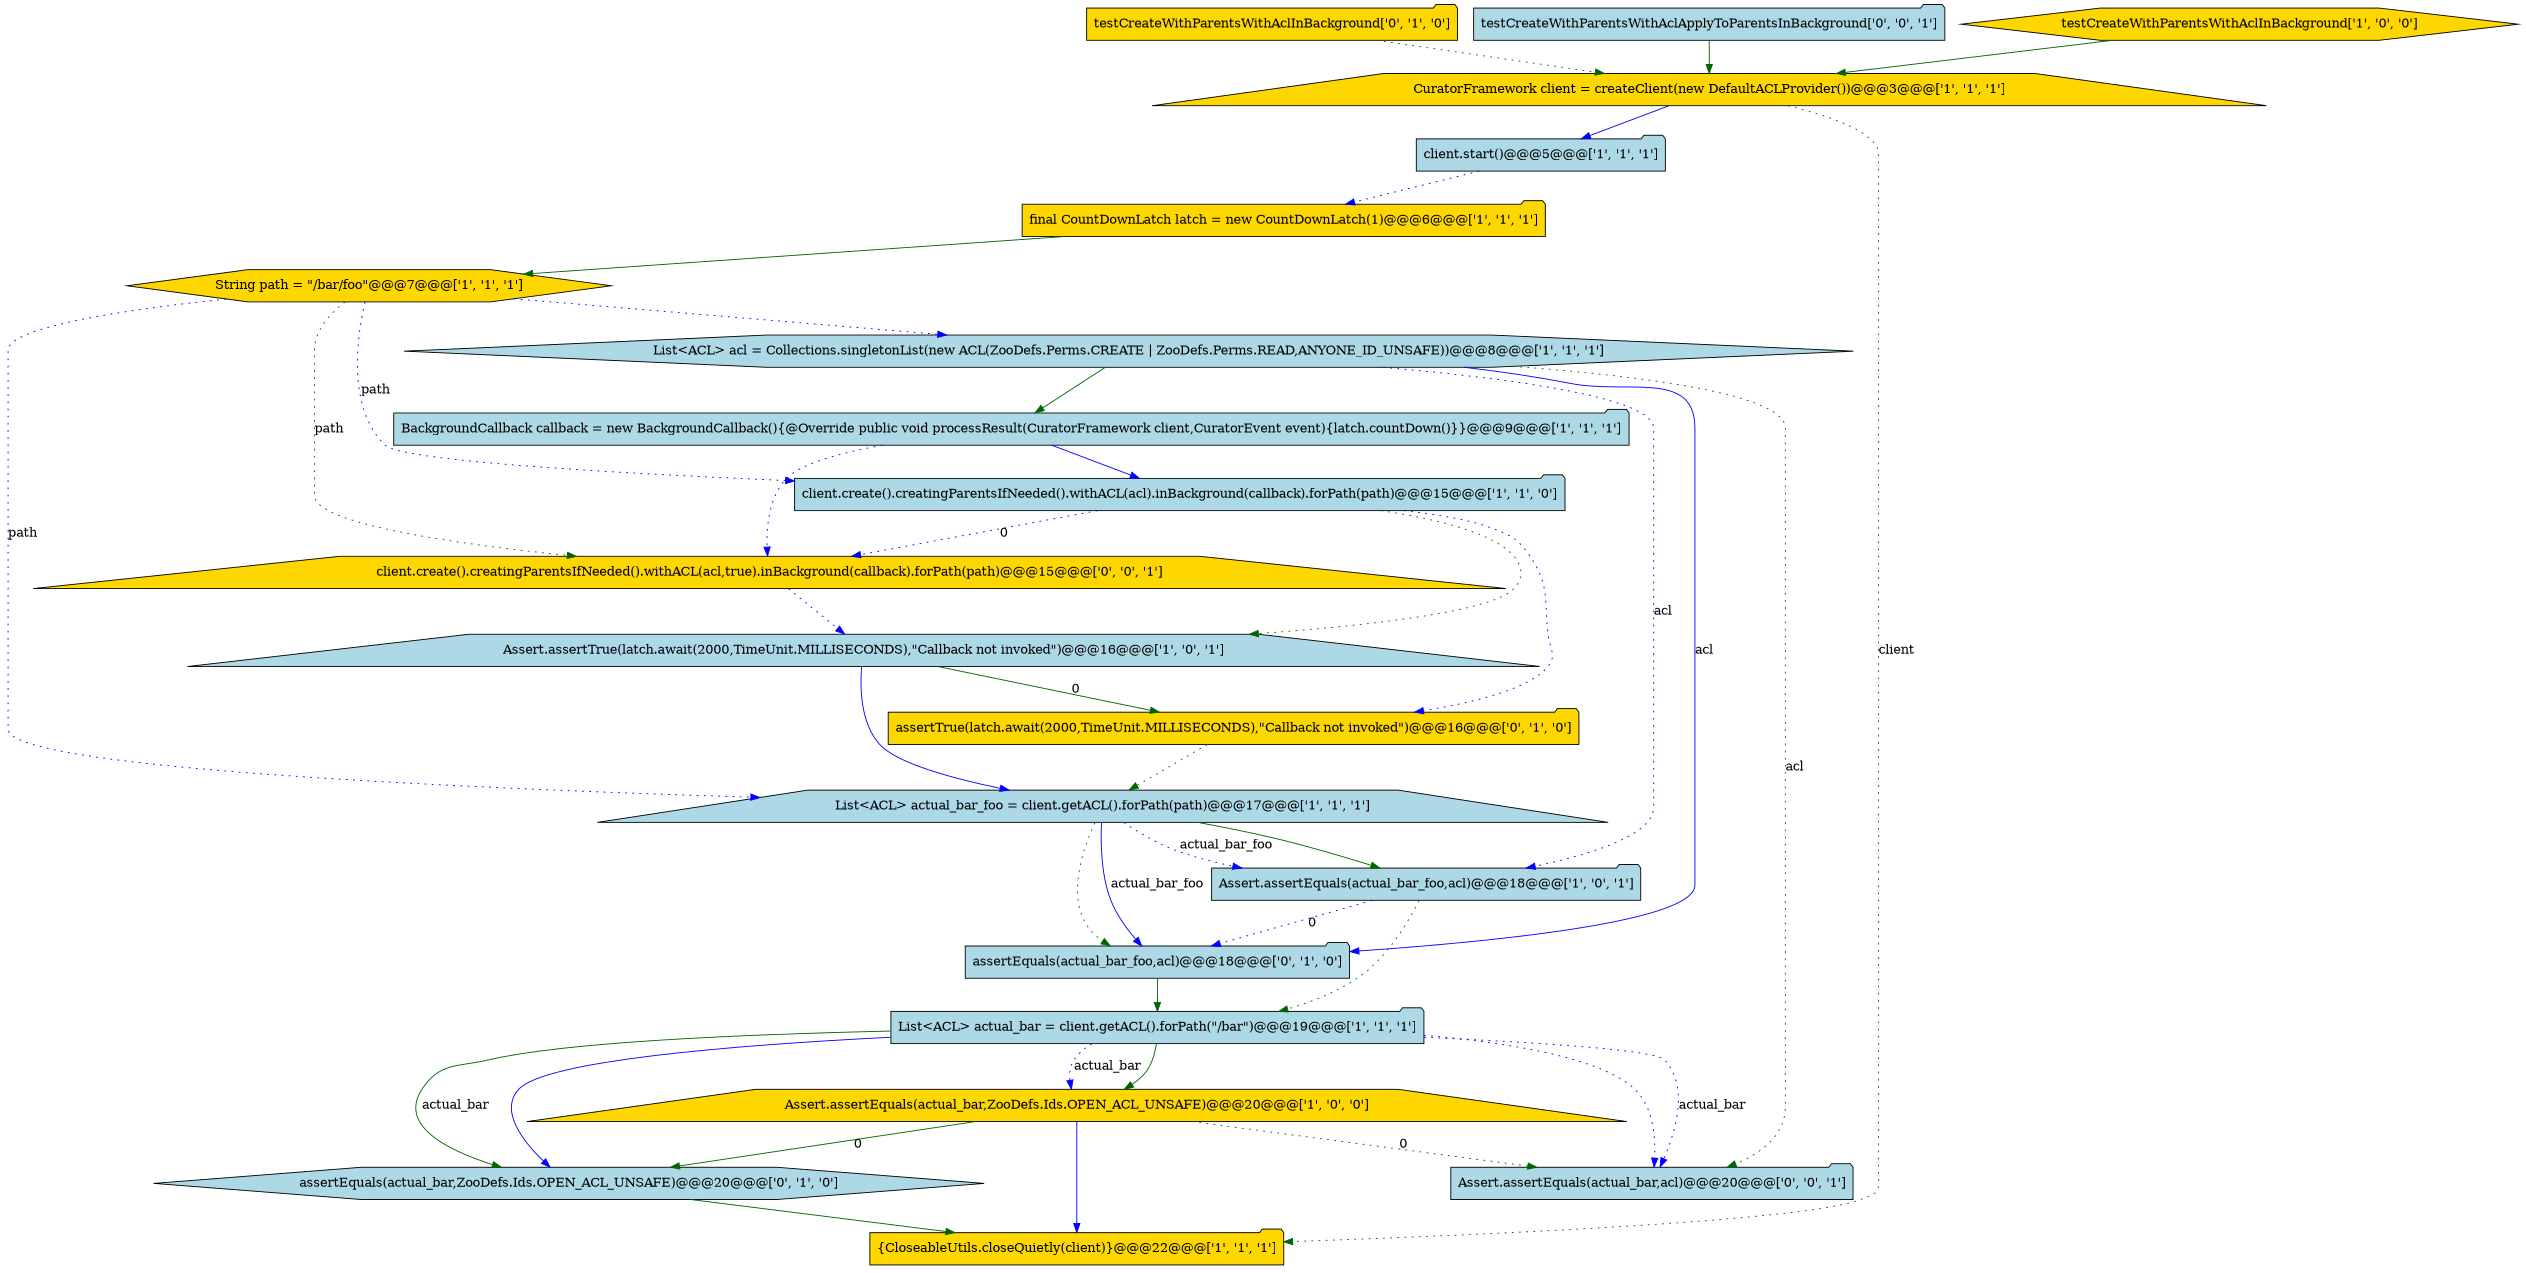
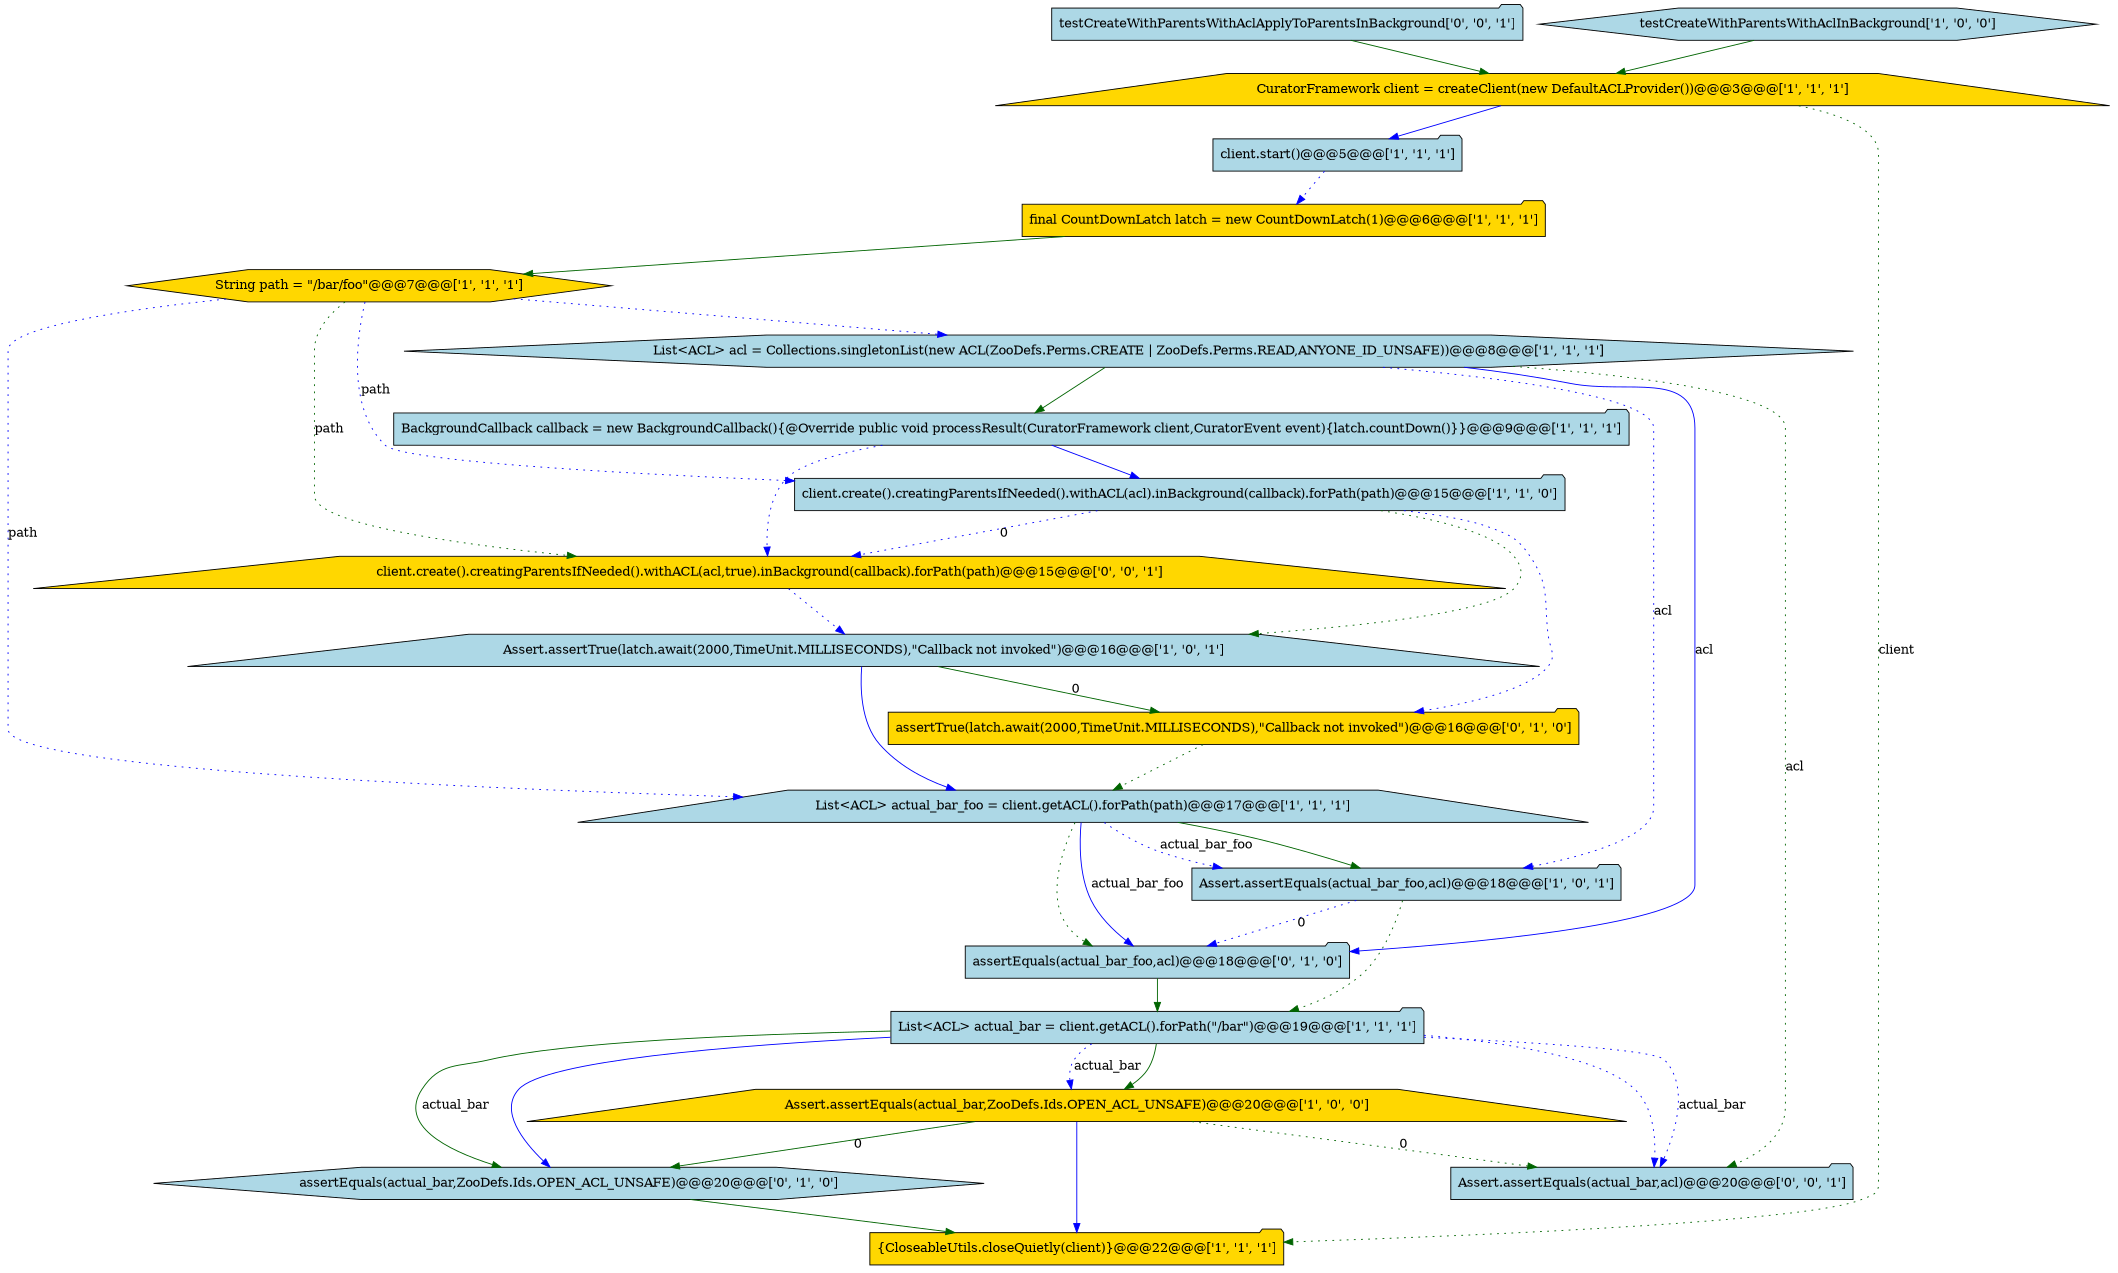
(1272, 24) -> none
(2240, 24) -> (1818, 24)
